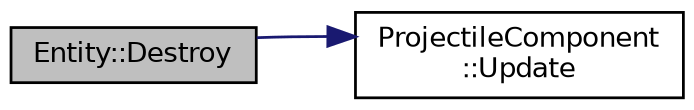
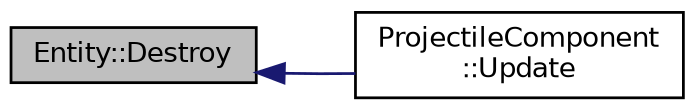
(292, 37) -> (320, 74)
